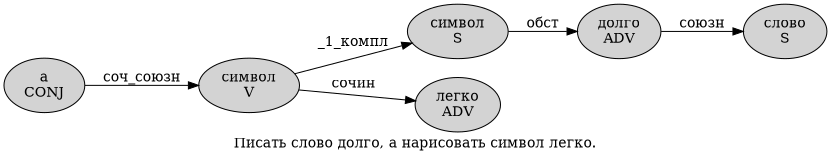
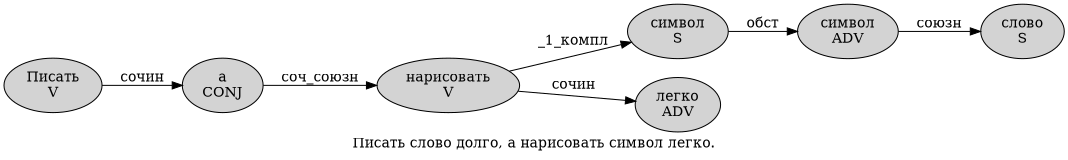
(619, 31) -> (848, 31)
none -> (53, 85)
(249, 85) -> (448, 85)
